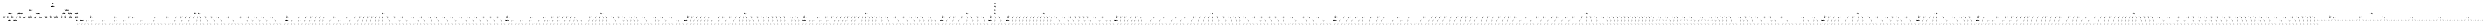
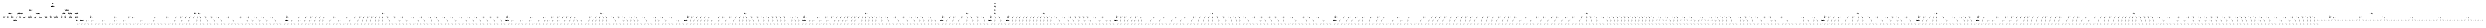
(9, 21) -> none
